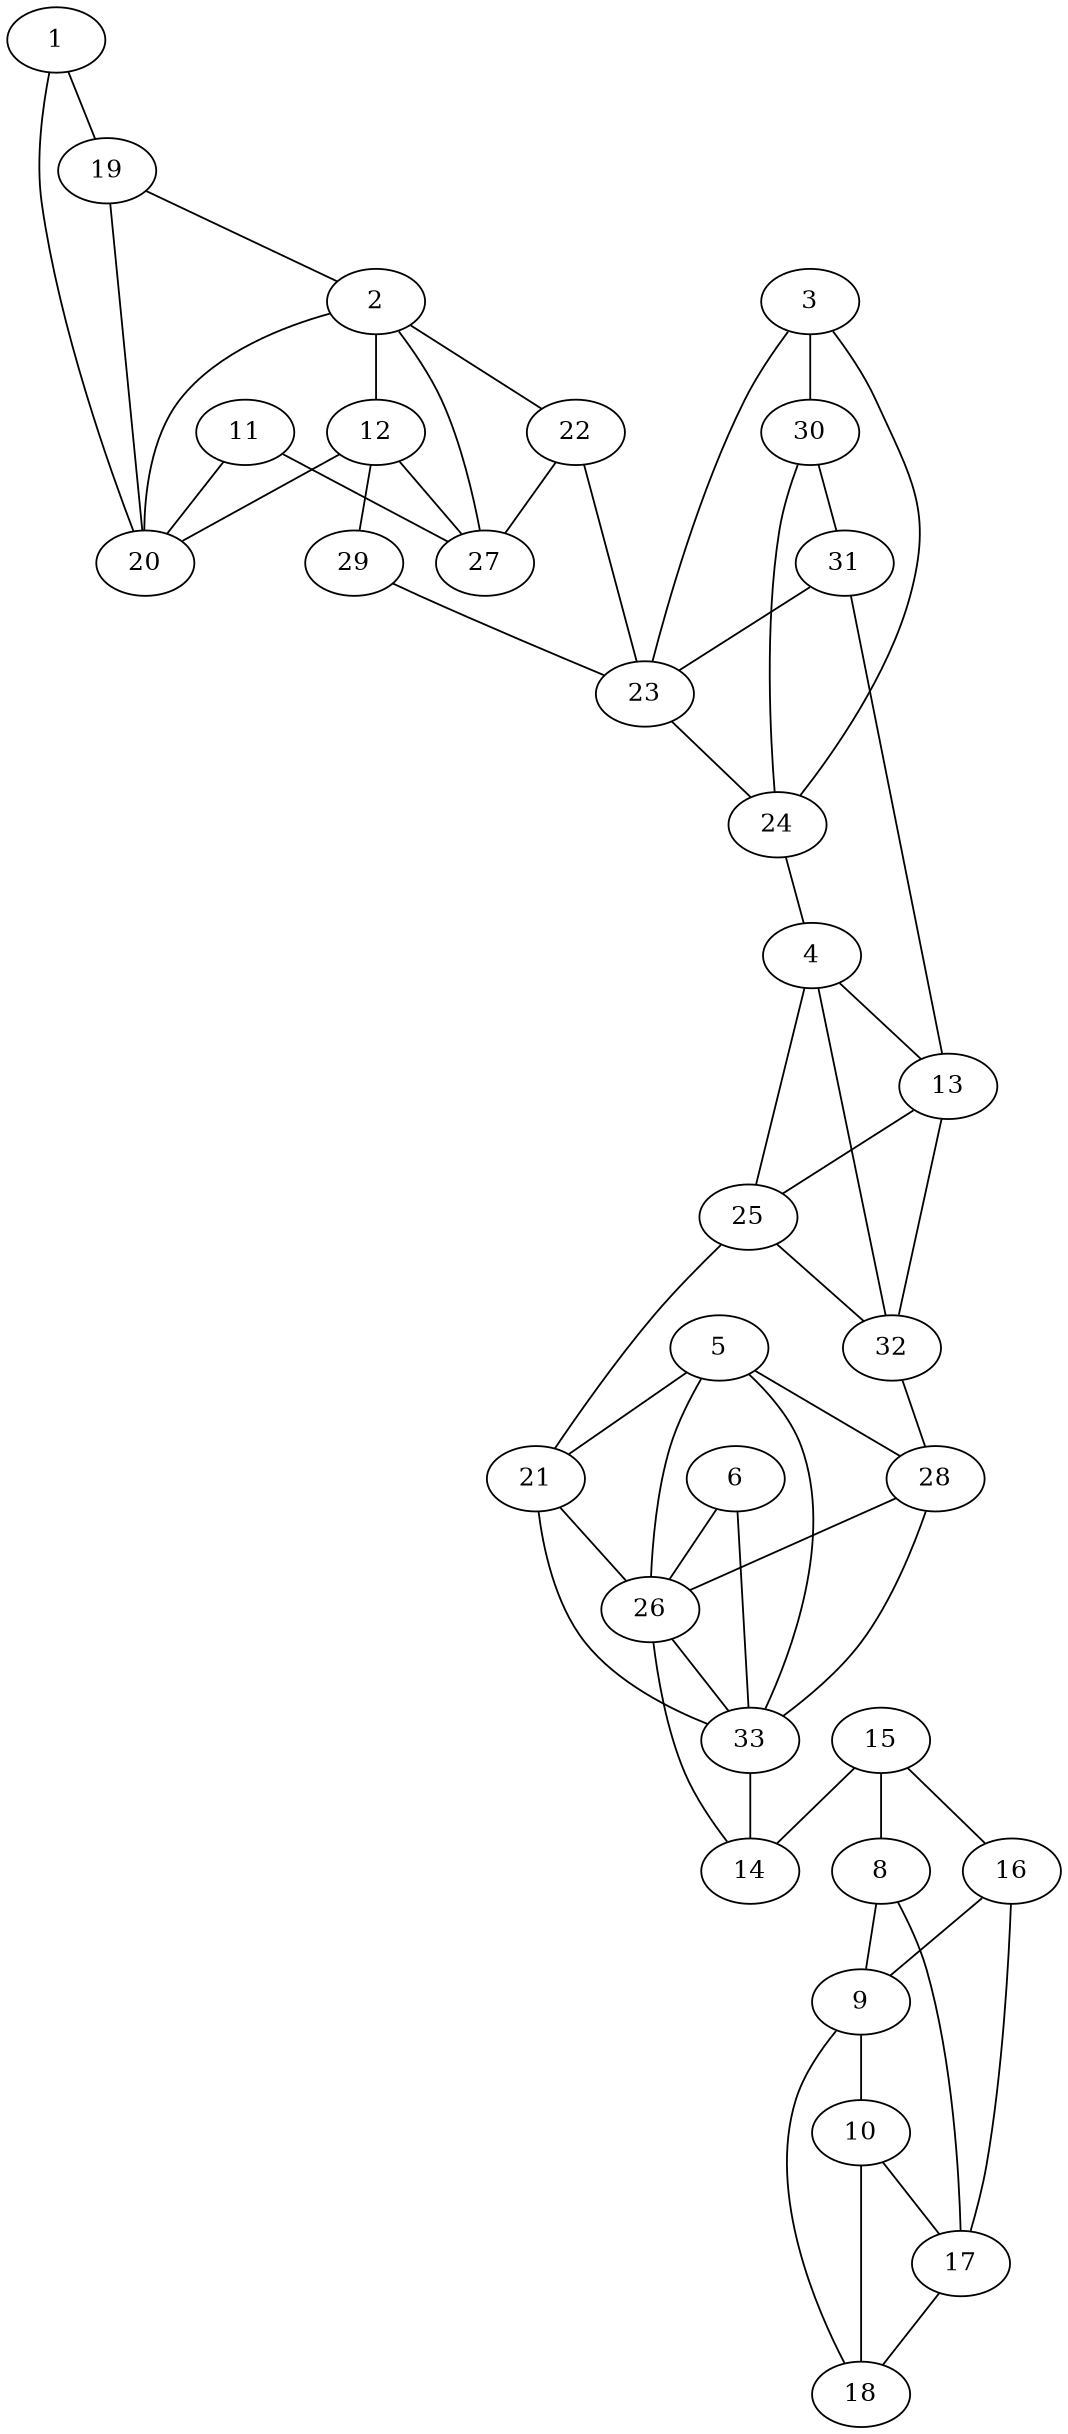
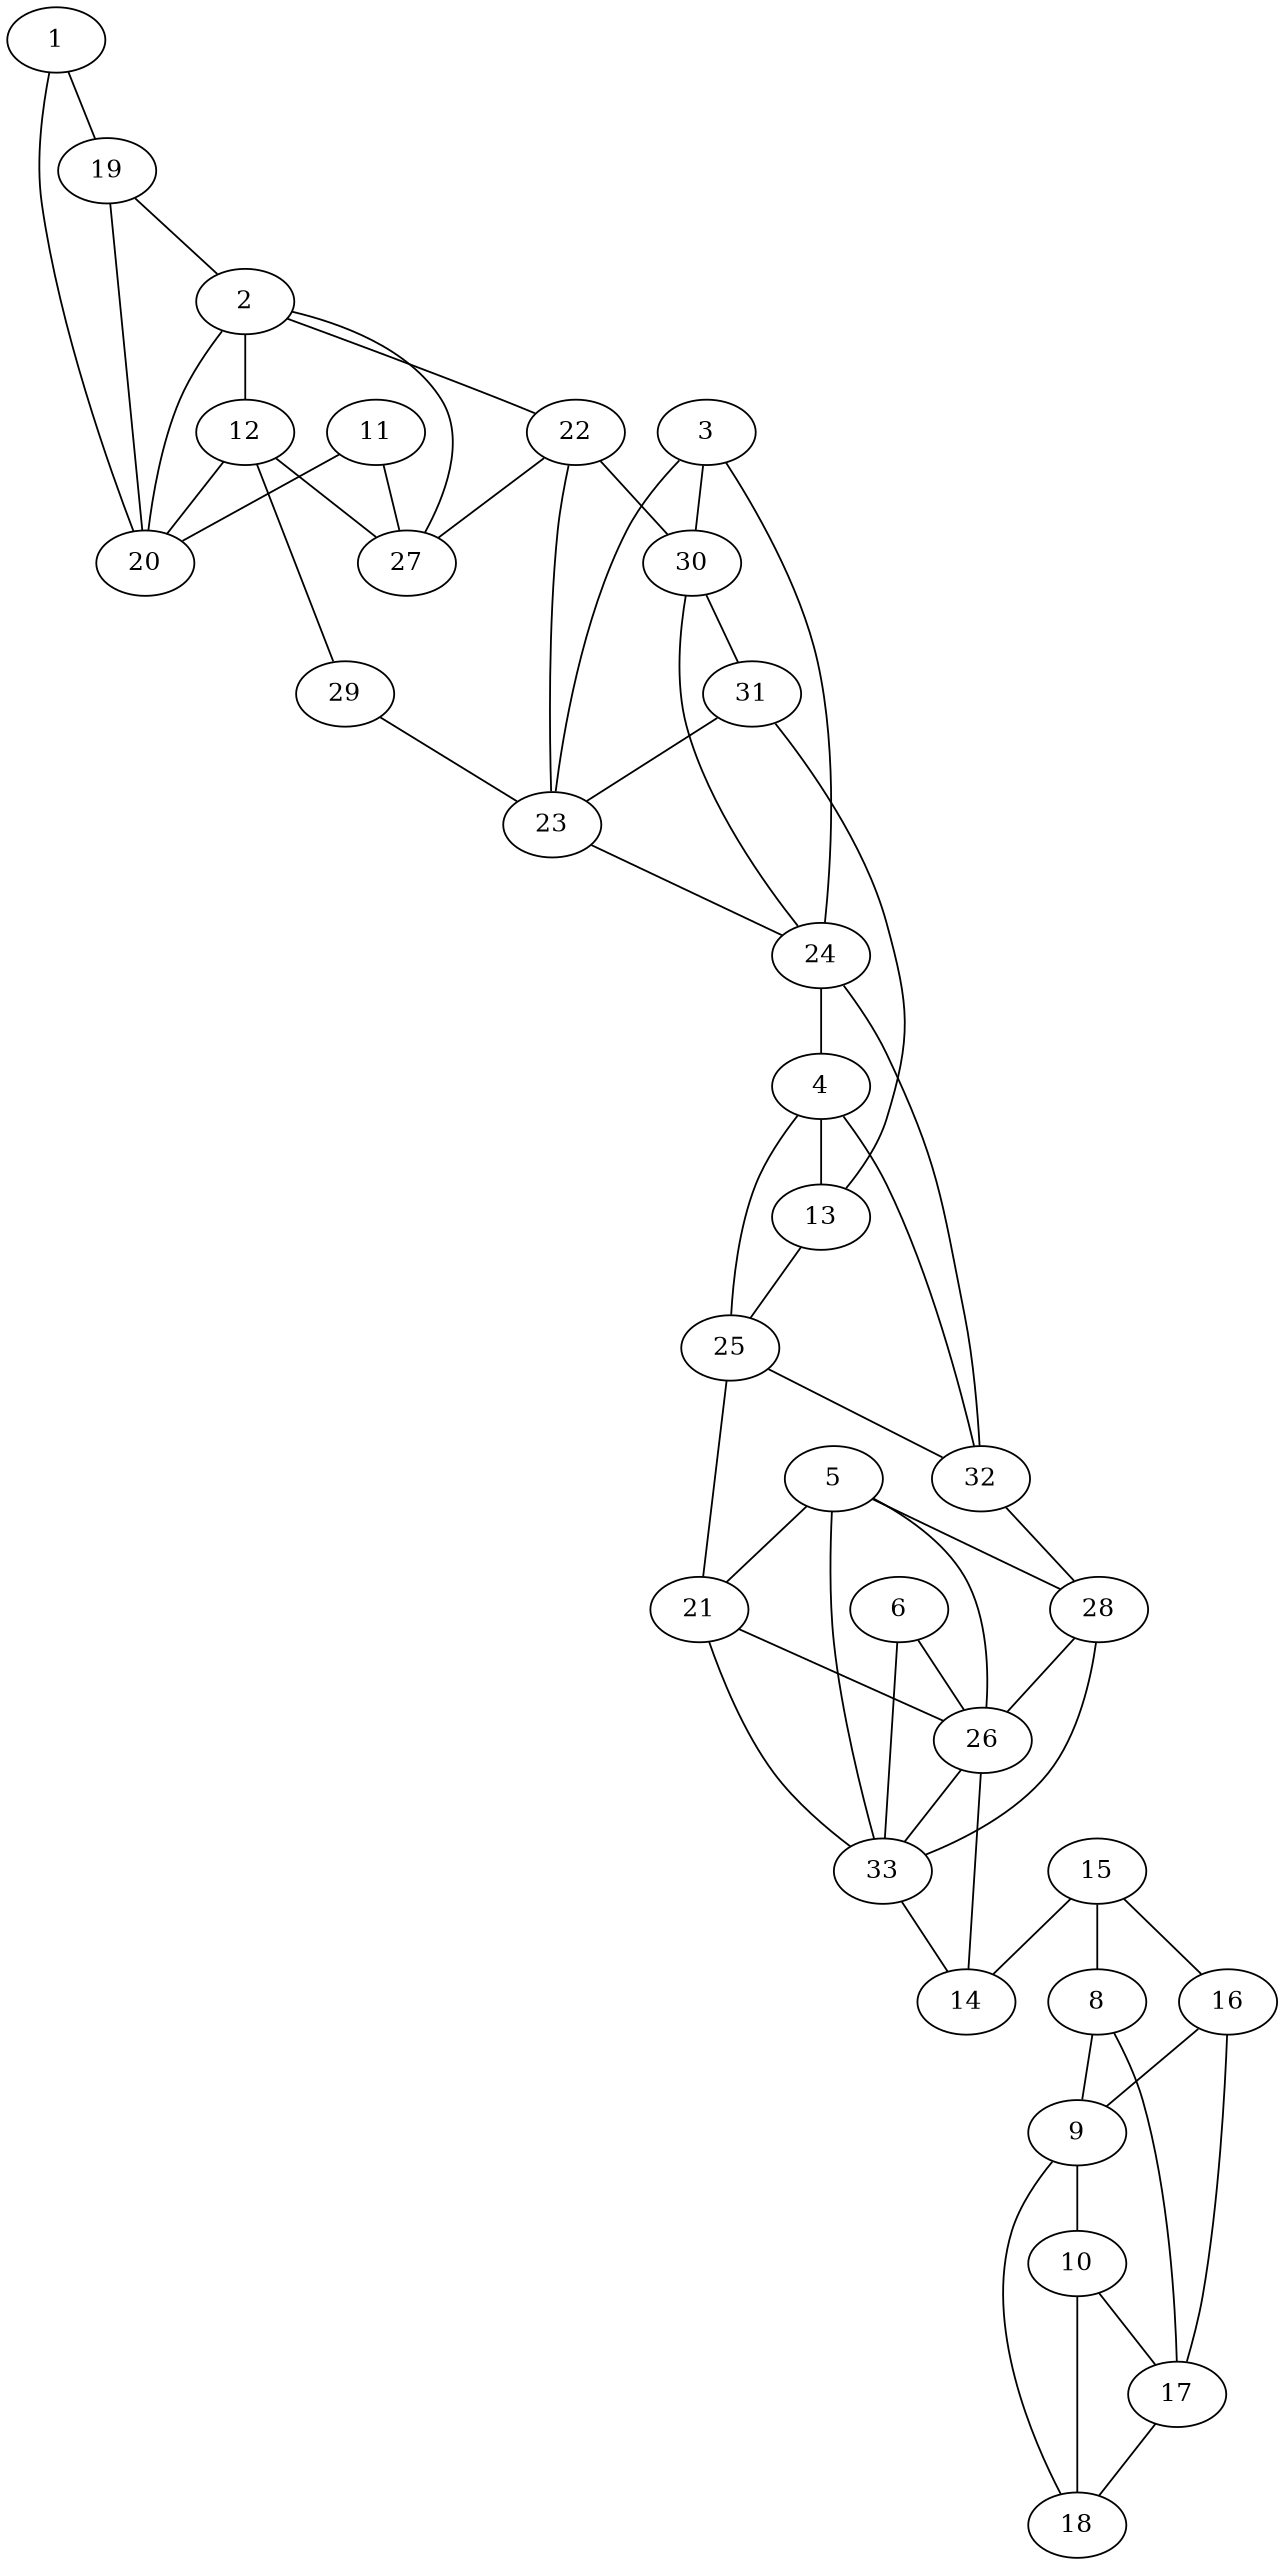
none -> (634, 498)
(920, 1217) -> (942, 1206)
